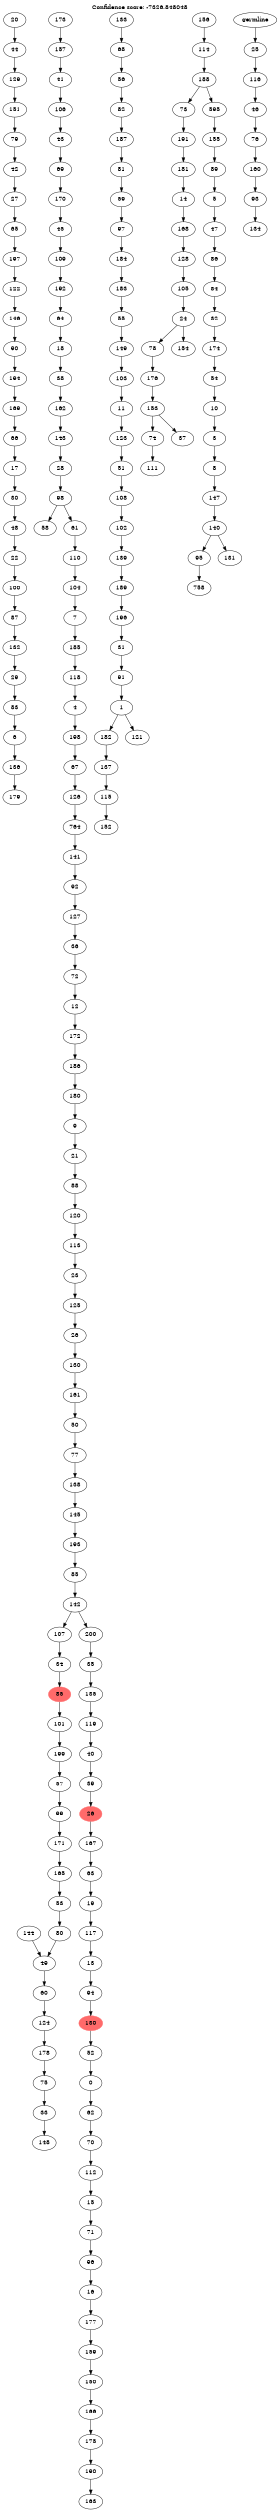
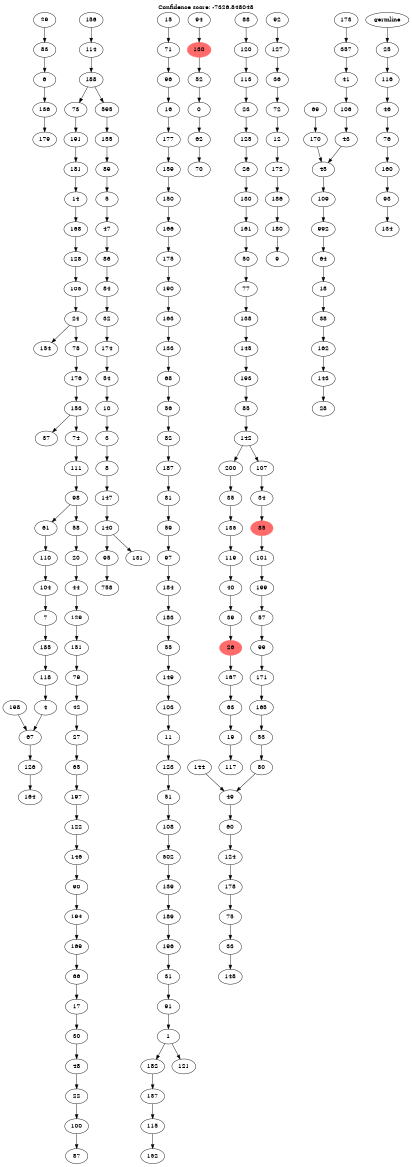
(60, 50) -> (346, 50)
(60, 152) -> (336, 153)
(60, 289) -> (323, 229)
none -> (168, 332)
(60, 481) -> (76, 481)
(122, 528) -> (168, 857)
none -> (76, 541)
(15, 648) -> none
(75, 721) -> (39, 721)
(75, 827) -> (30, 797)
(75, 857) -> none
(75, 1156) -> none
(91, 1963) -> none
(91, 2173) -> none
